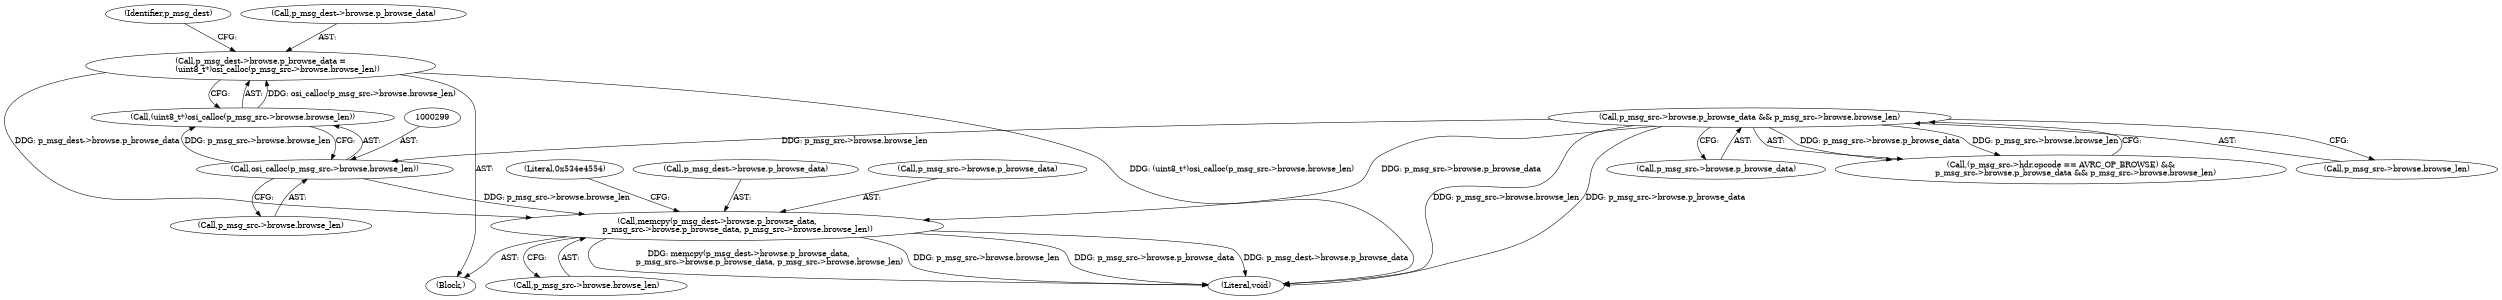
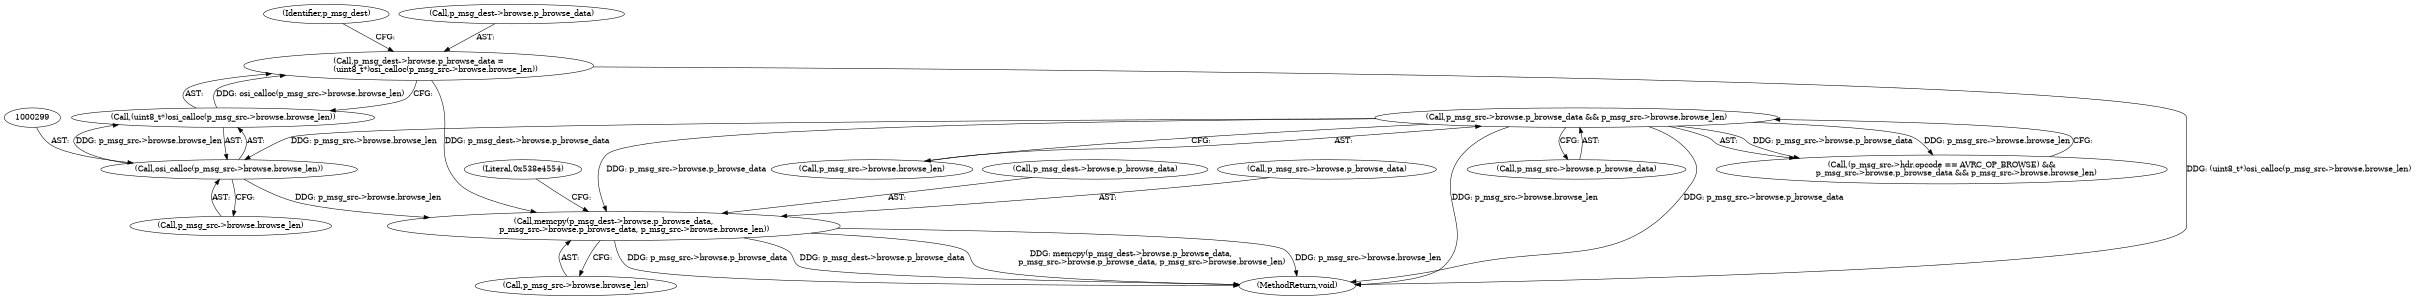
(347, 141) -> (235, 141)
(565, 169) -> (523, 169)
(451, 286) -> none
(1246, 286) -> (1297, 286)
